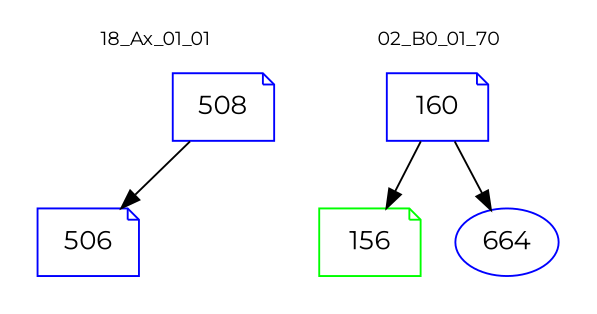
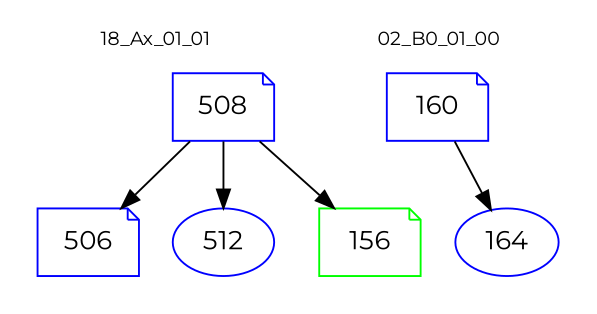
(439, 40) -> (439, 40)
(408, 166) -> (278, 158)
none -> (223, 242)
(507, 242) -> (507, 242)
